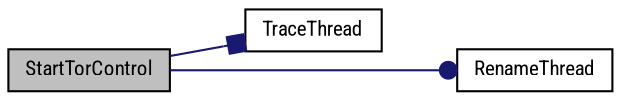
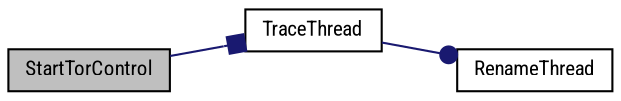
(305, 70) -> (411, 48)
